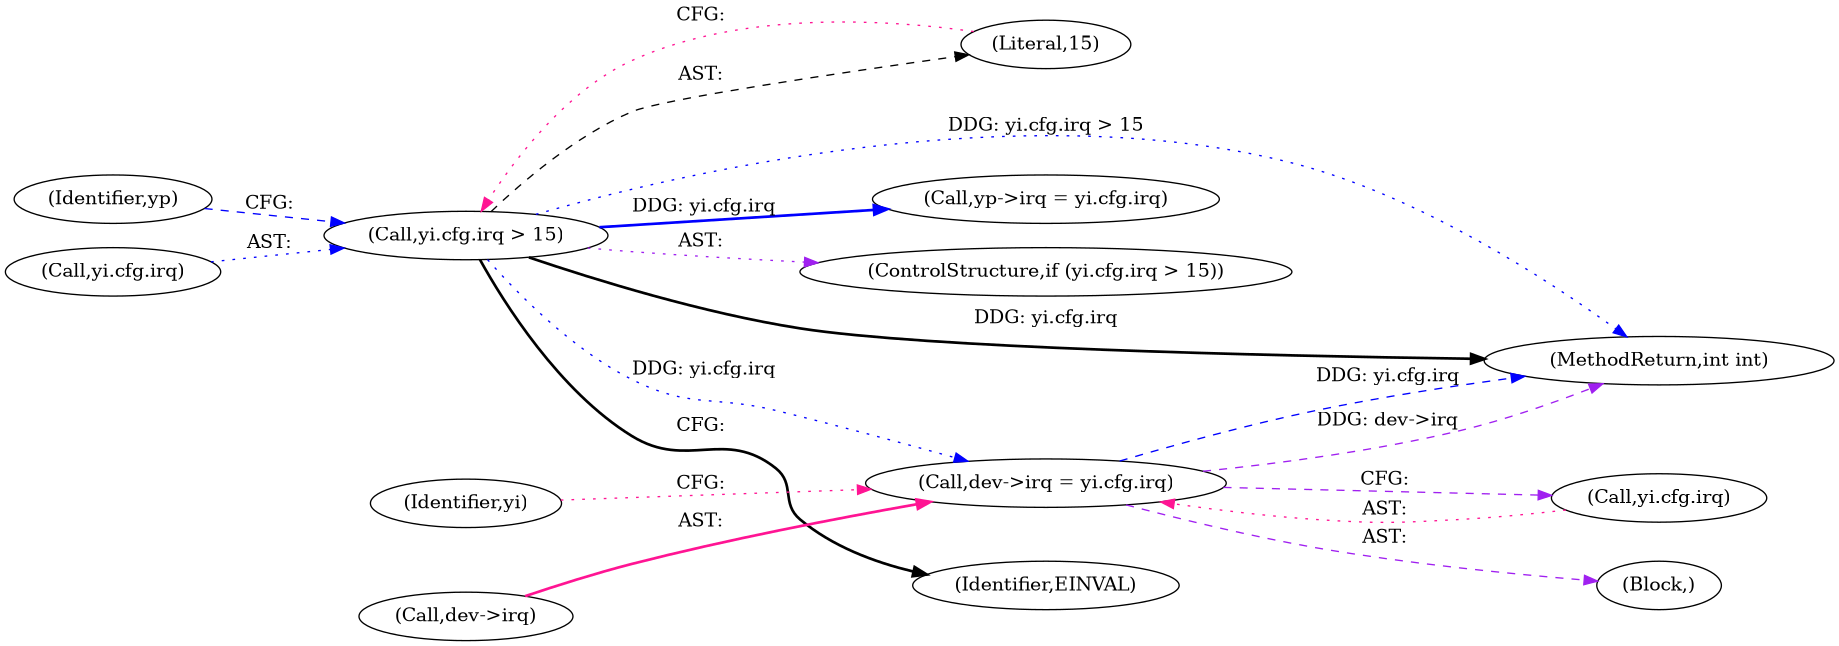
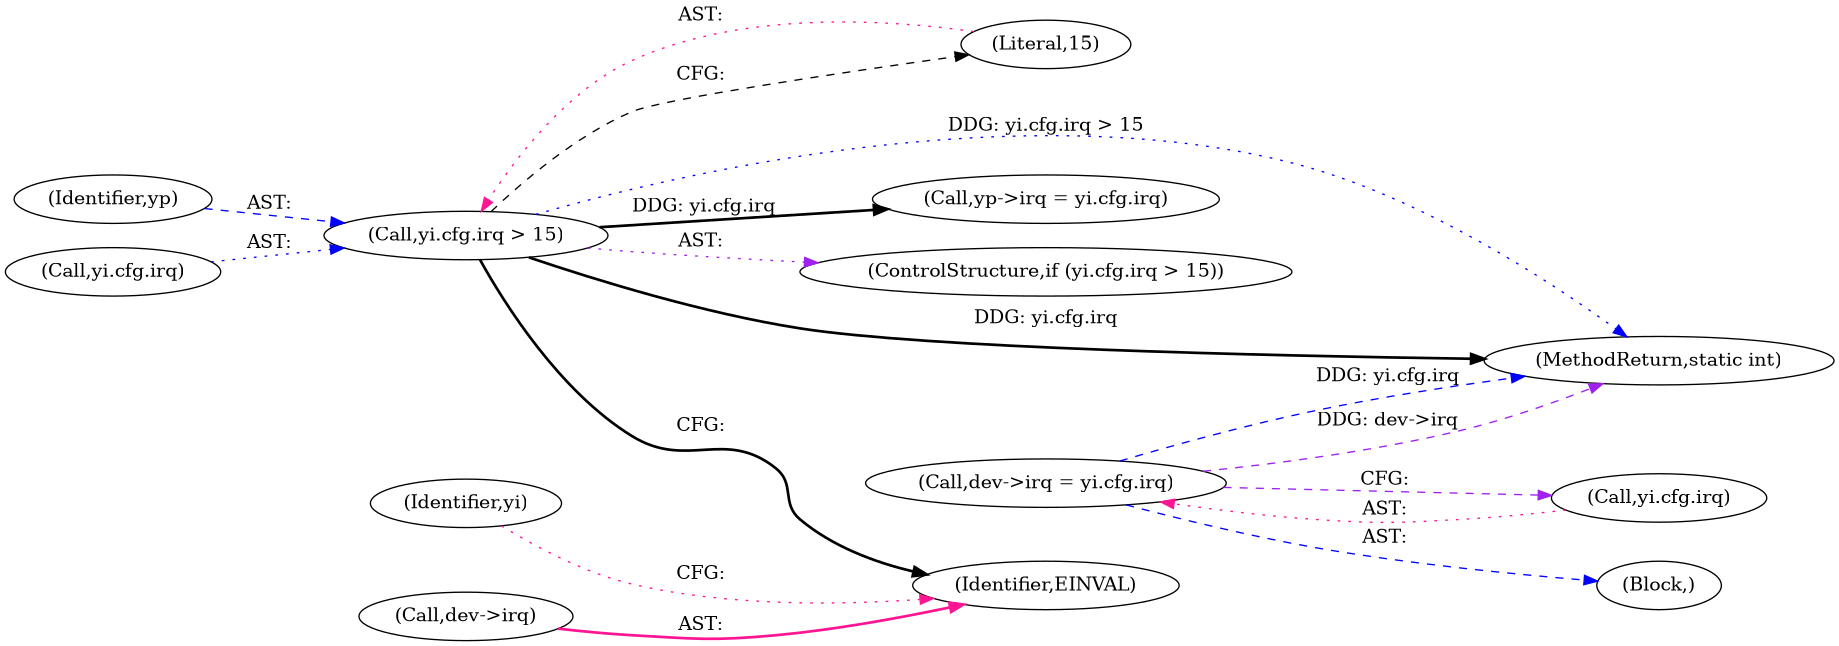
(704, 15) -> (704, 15)
(704, 75) -> (704, 75)
(272, 204) -> (272, 204)
(736, 219) -> (736, 219)
(1659, 361) -> (1659, 361)
(700, 400) -> none
(709, 495) -> (704, 596)
(719, 543) -> (755, 637)
(1353, 554) -> (1353, 554)
